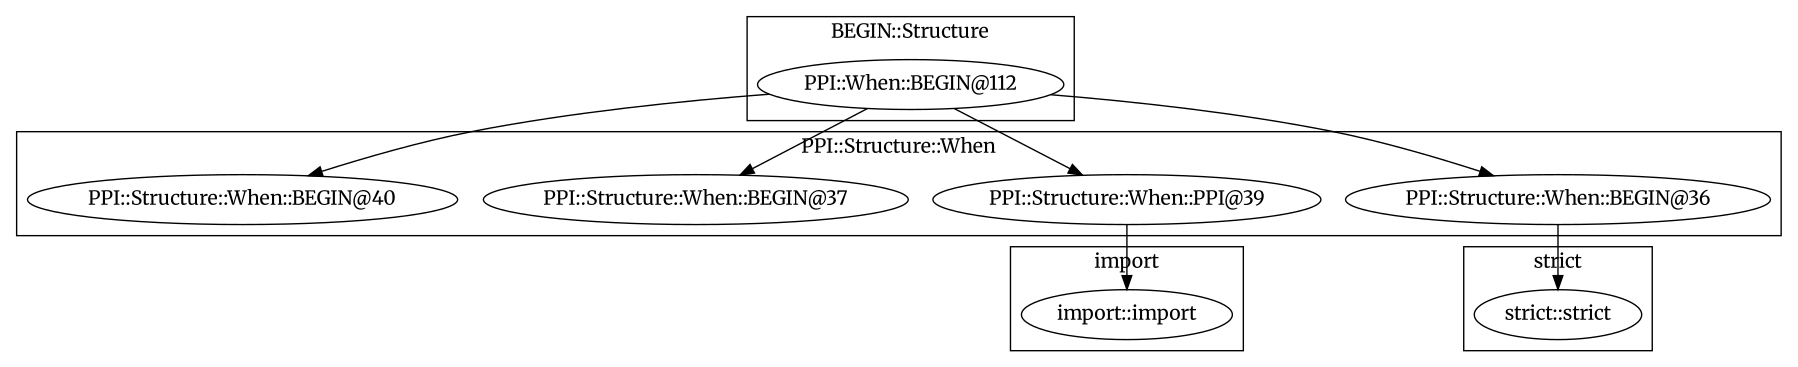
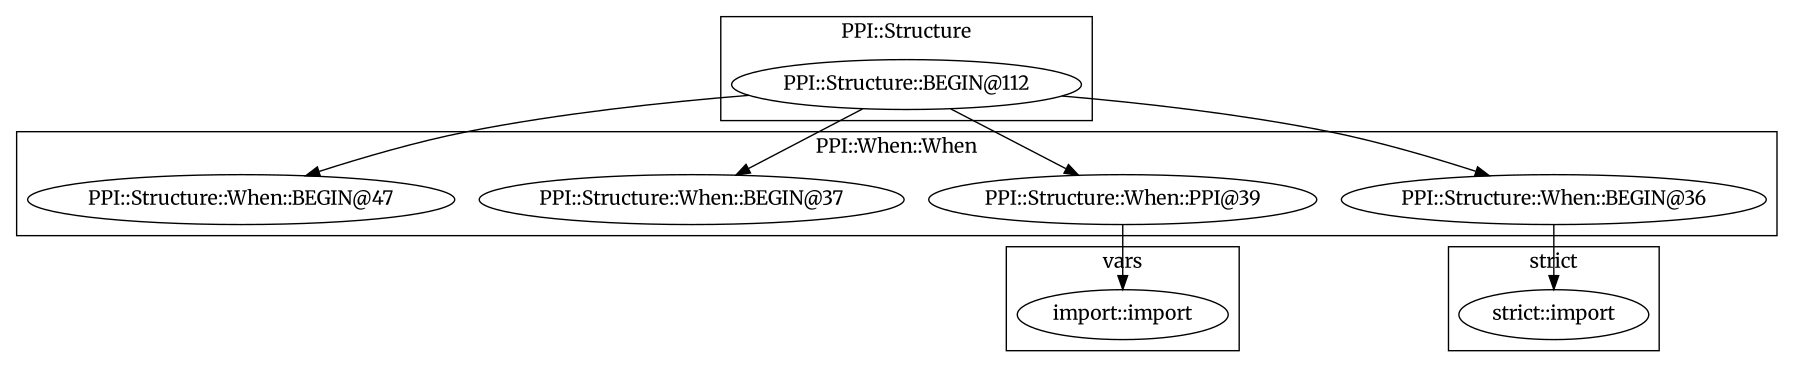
(911, 33) -> (907, 33)
(911, 85) -> (907, 85)
(899, 148) -> (897, 148)
(243, 200) -> (241, 200)
(1127, 263) -> (1123, 263)
(1558, 315) -> (1554, 315)
